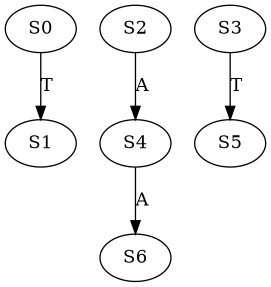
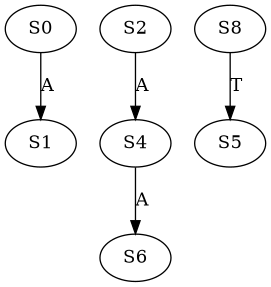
(230, 29) -> (230, 29)
(47, 86) -> (47, 86)
